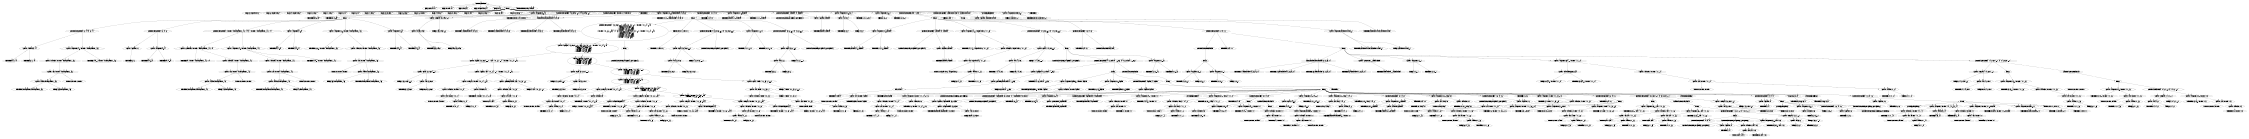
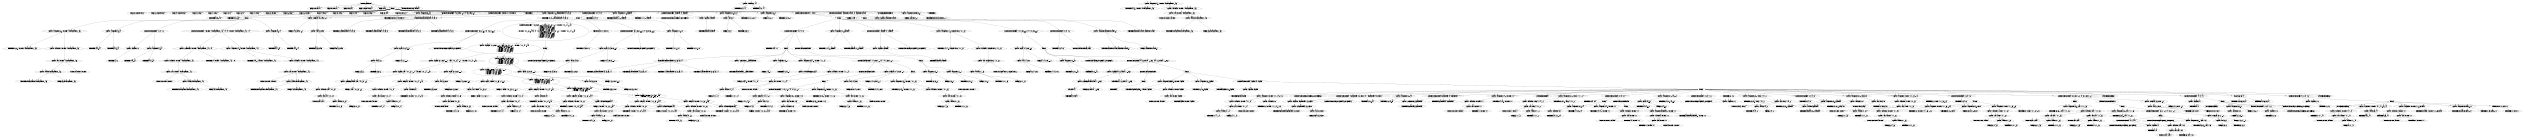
(988, 13) -> (885, 13)
(82, 31) -> none
(1584, 81) -> none
